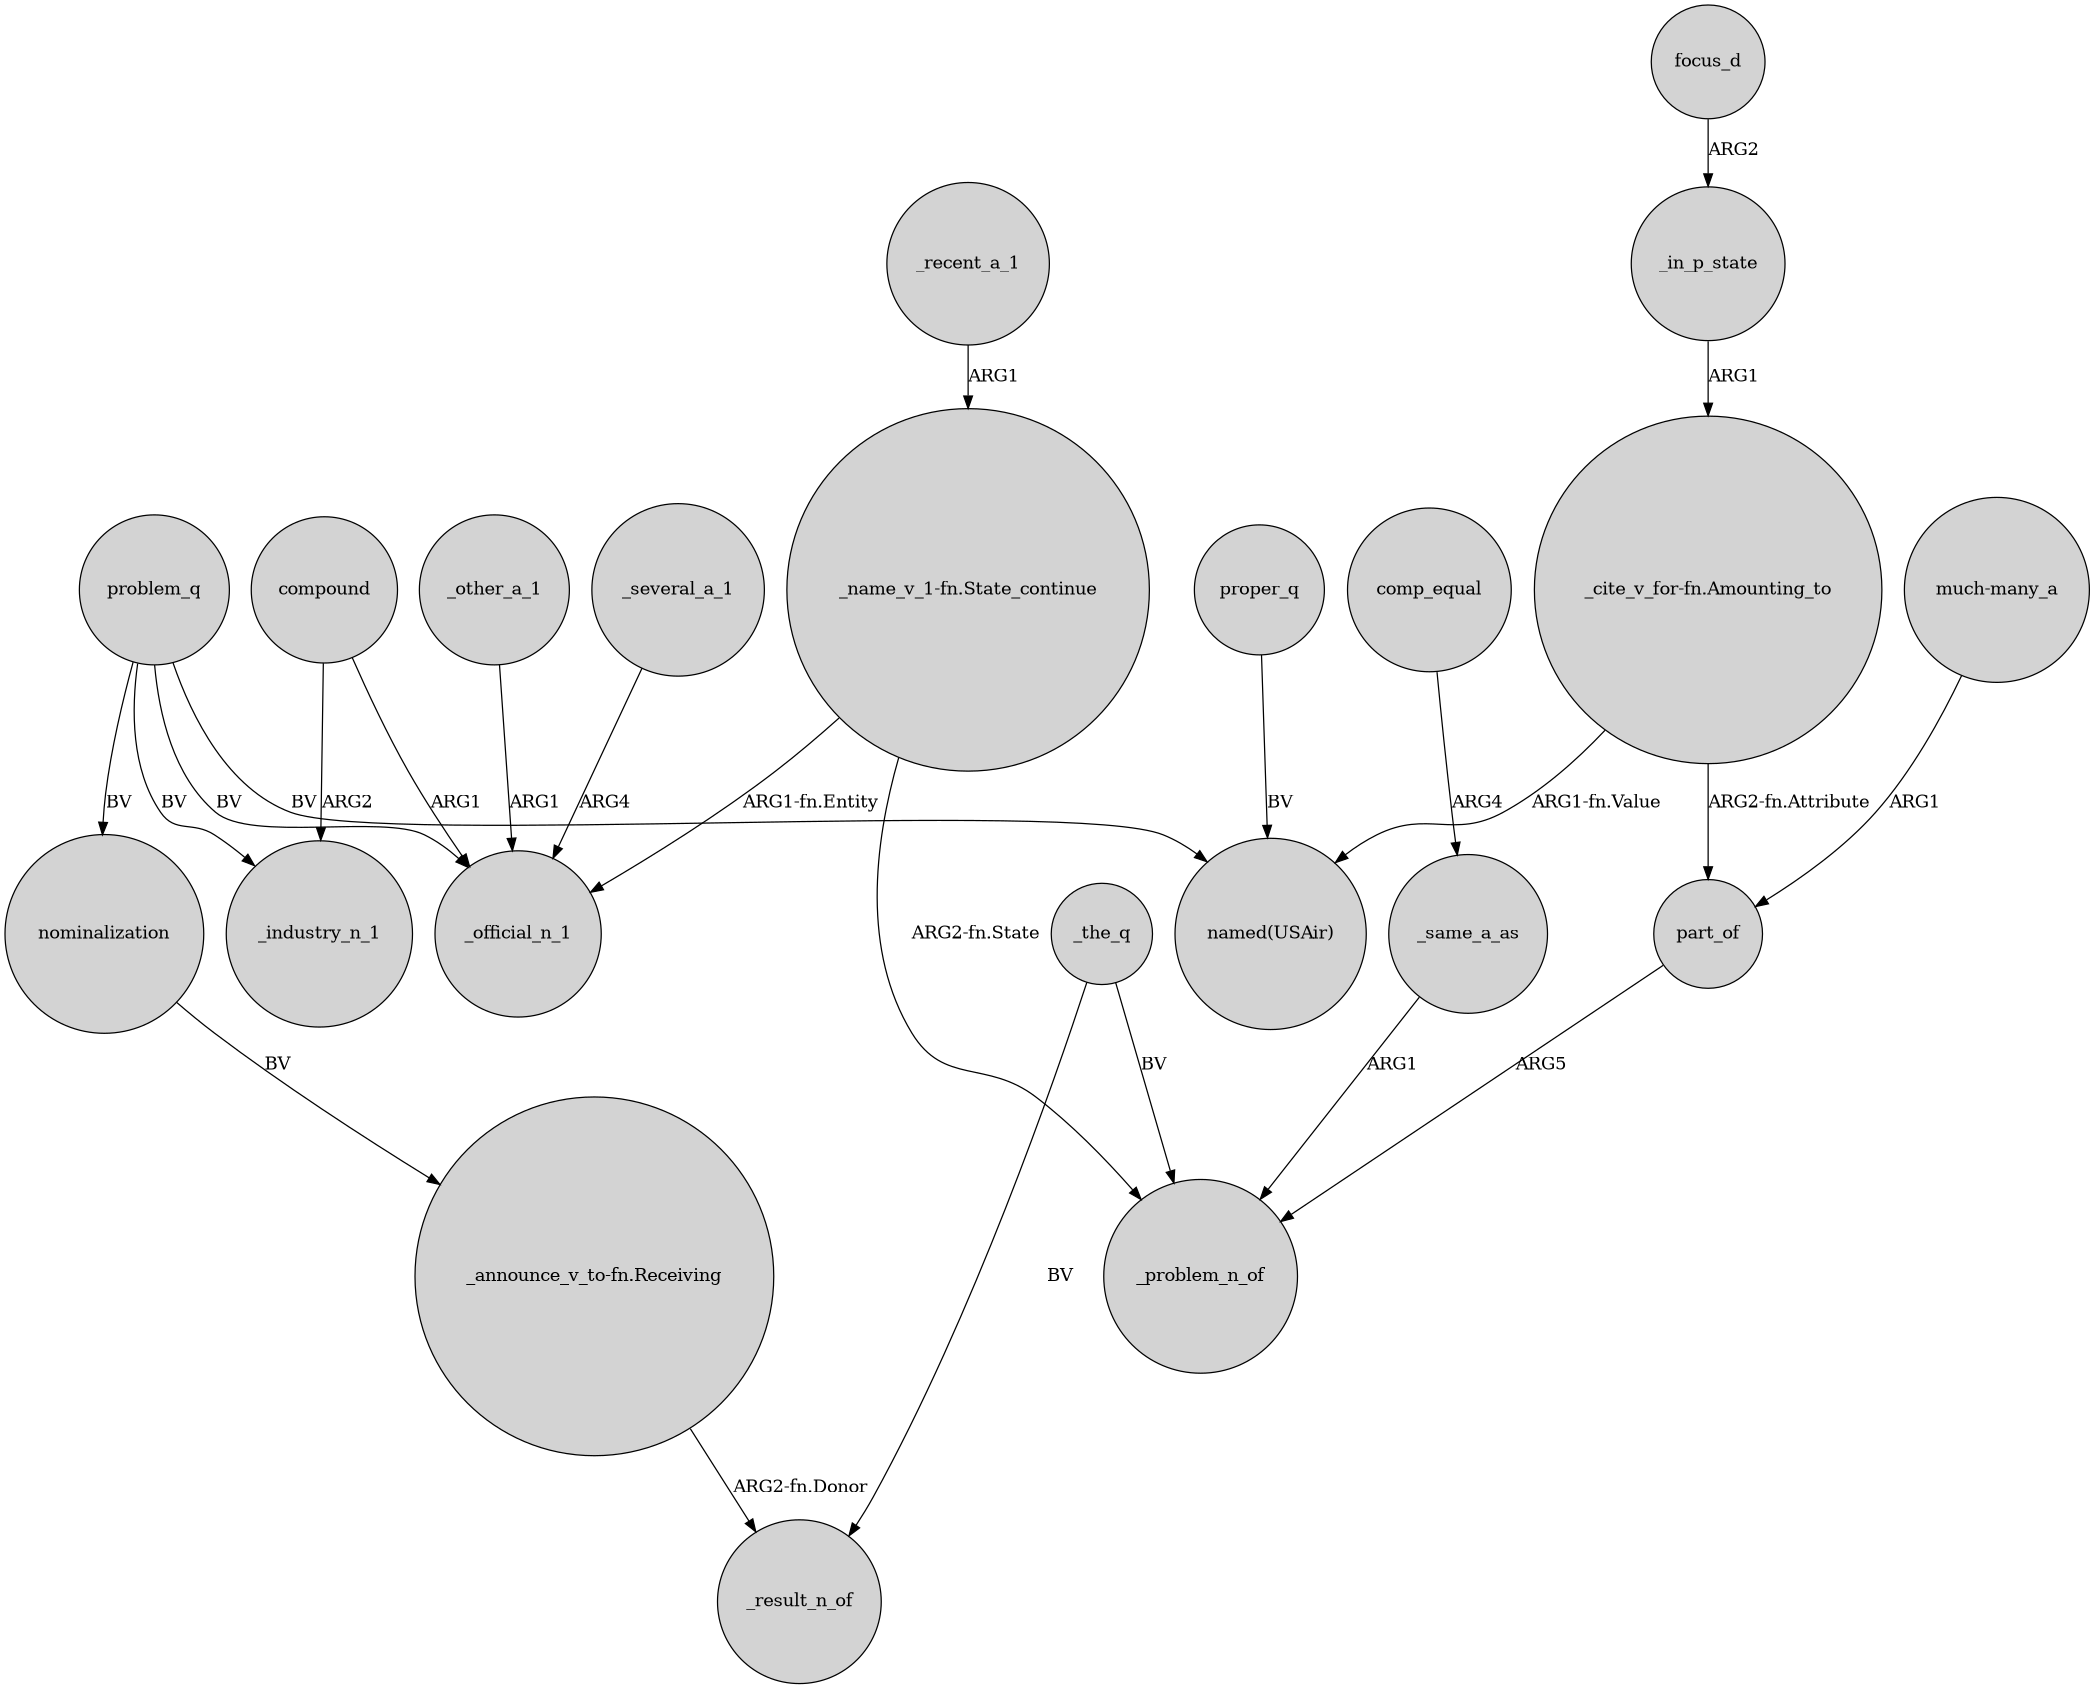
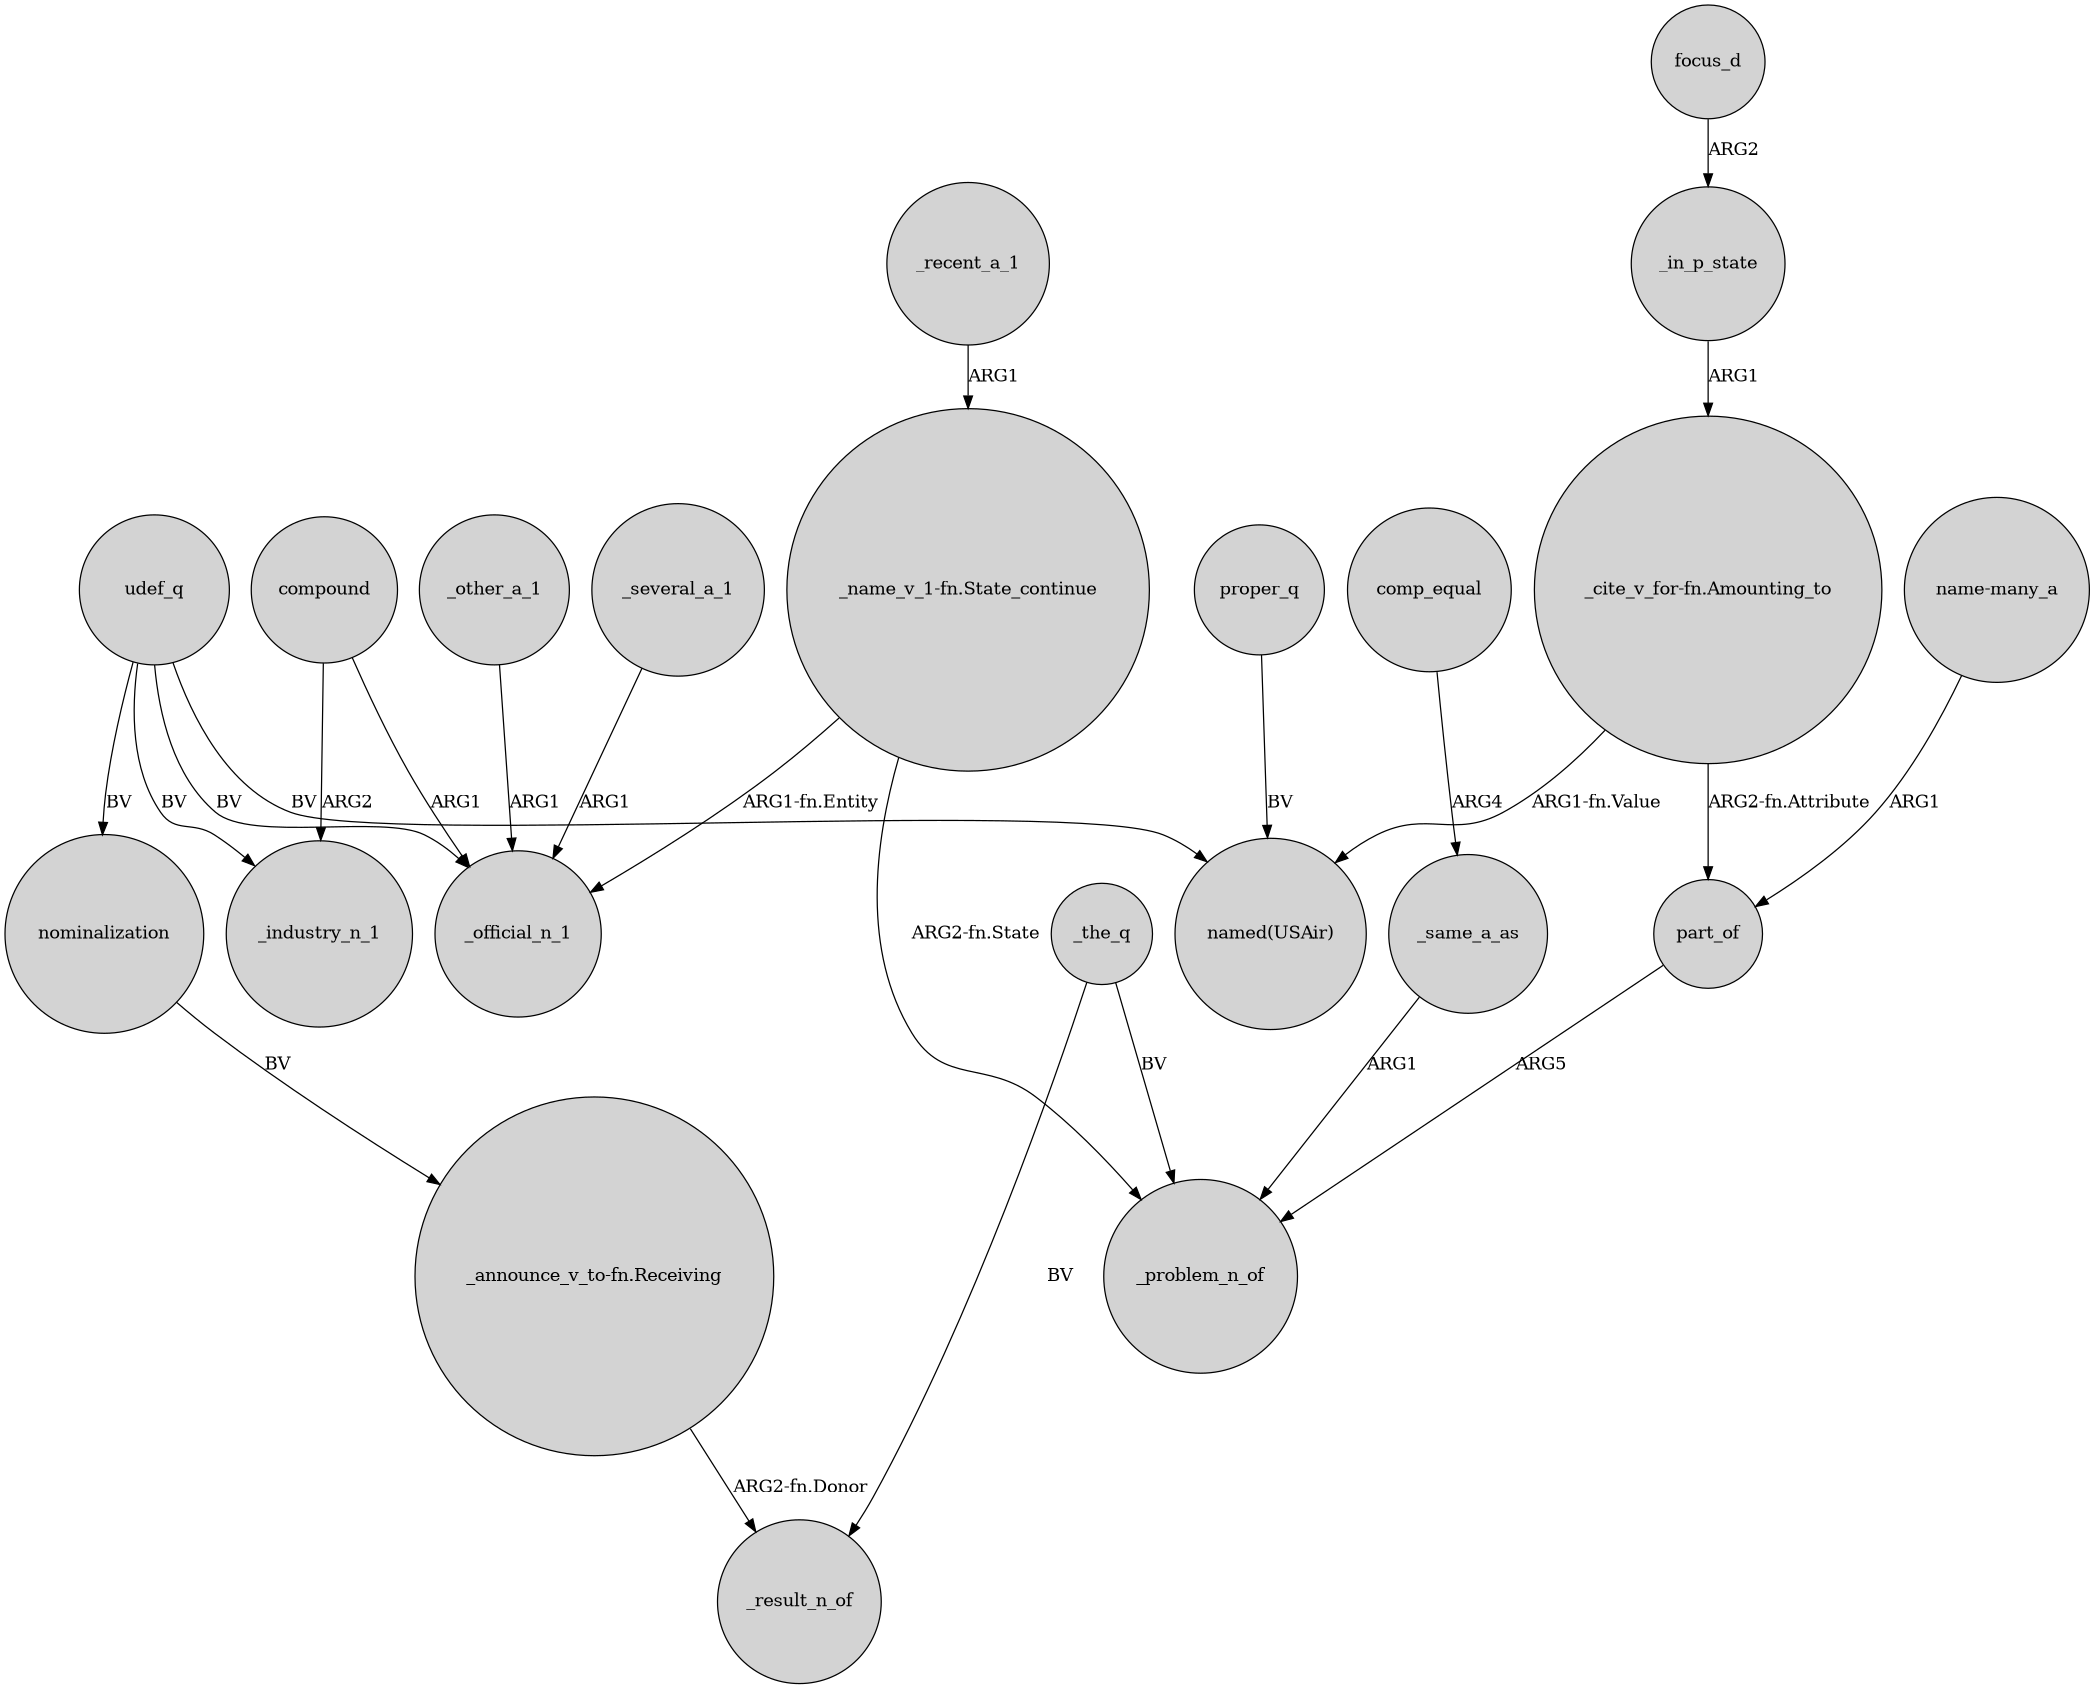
(154, 590) -> (154, 590)
(1997, 590) -> (1997, 590)
(605, 803) -> (605, 803)
